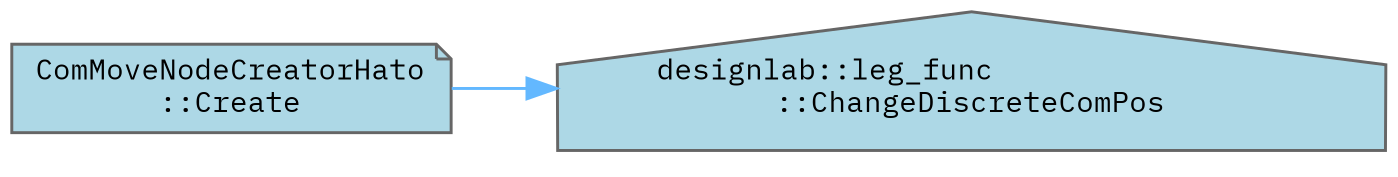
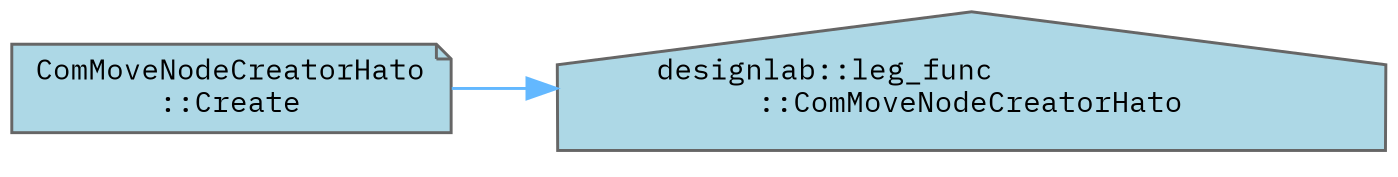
(972, 88) -> (972, 88)
